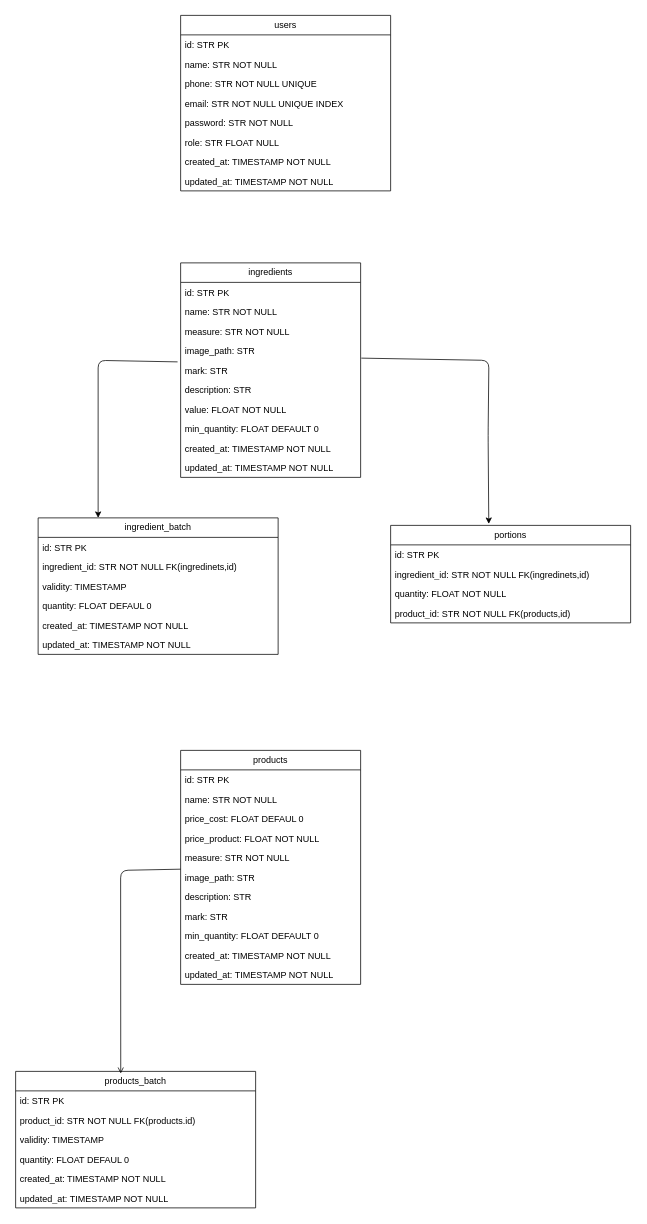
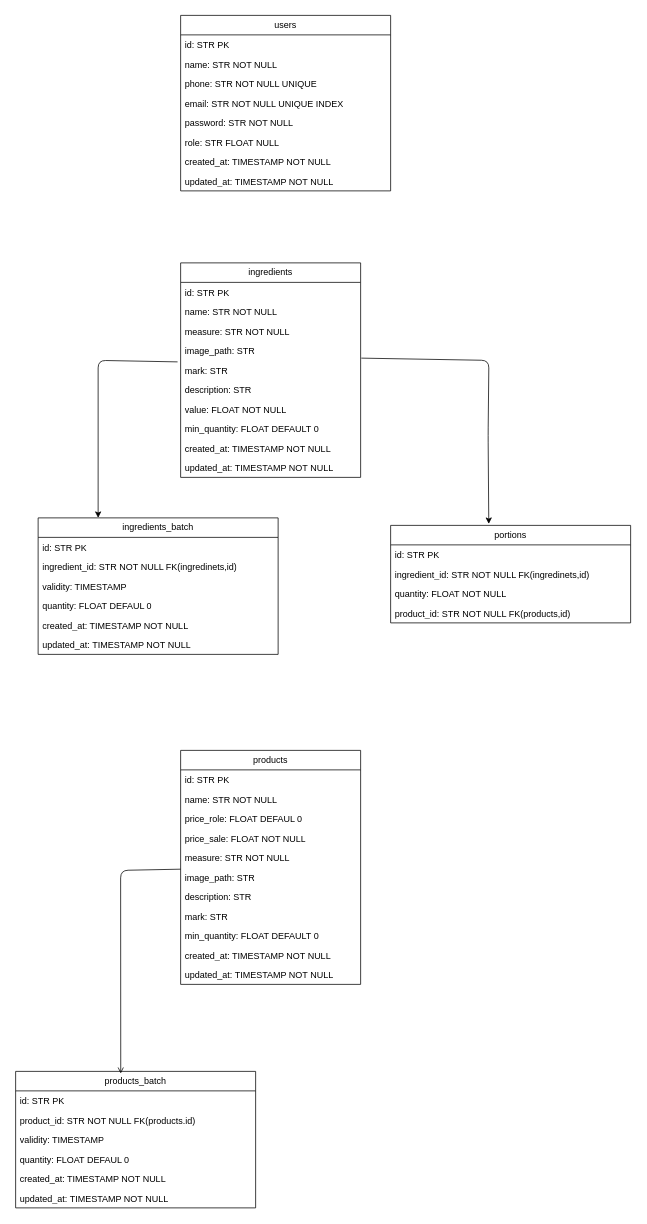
(158, 528) -> (158, 528)
(245, 820) -> (243, 820)
(252, 839) -> (243, 839)
